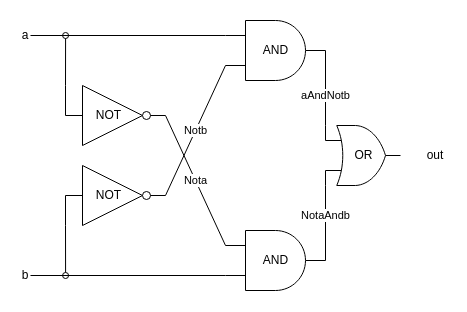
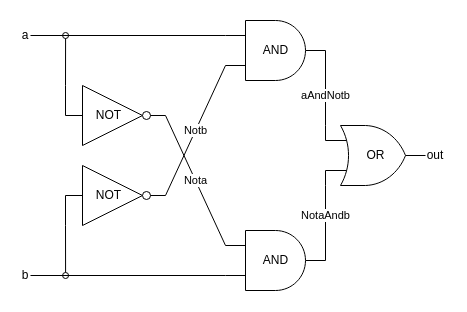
(363, 156) -> (376, 156)
